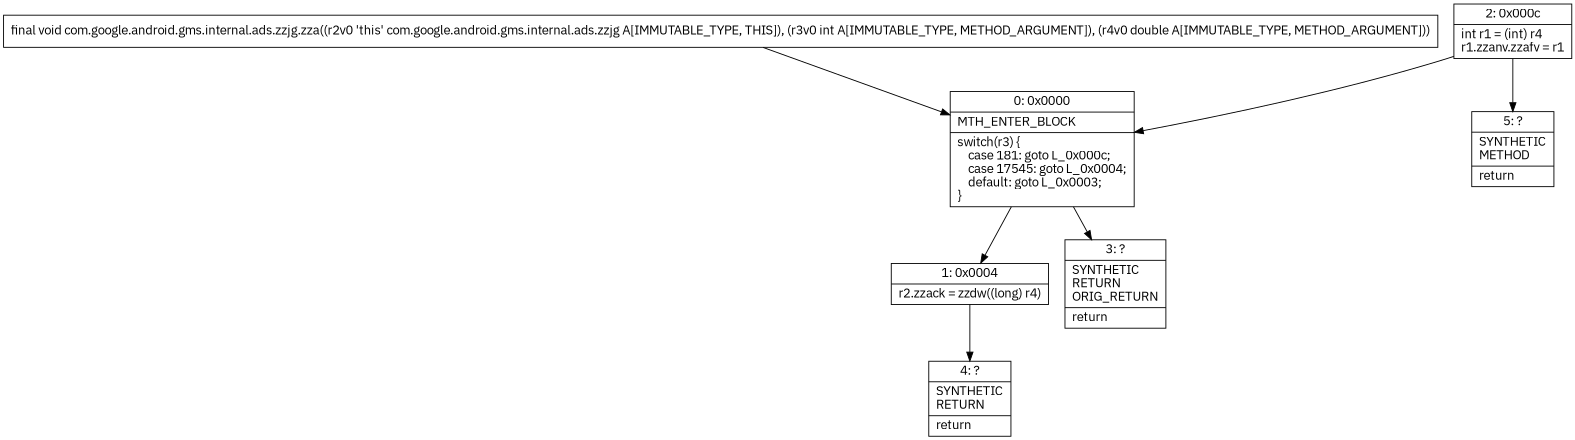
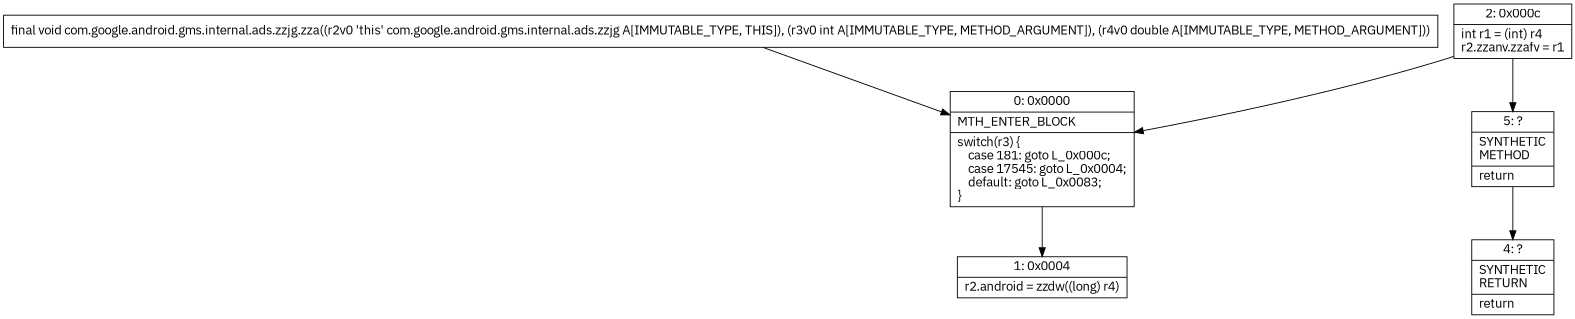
(1513, 48) -> (1513, 48)
(1030, 183) -> (1030, 183)
(1115, 284) -> none
(970, 294) -> (1042, 287)
(970, 328) -> (1513, 209)
